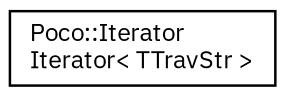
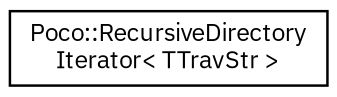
(143, 48) -> (169, 48)
